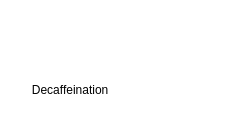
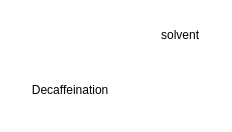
none -> (181, 36)
